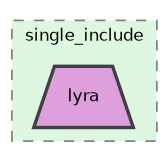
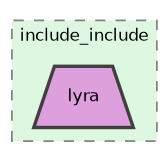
(84, 37) -> (84, 37)
